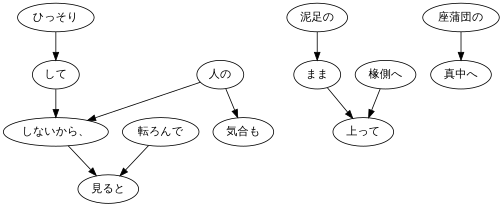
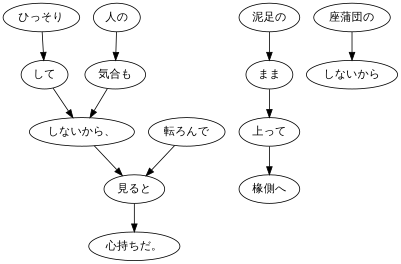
(461, 75) -> (352, 75)
(148, 100) -> (101, 100)
(376, 100) -> (269, 157)
none -> (134, 246)
